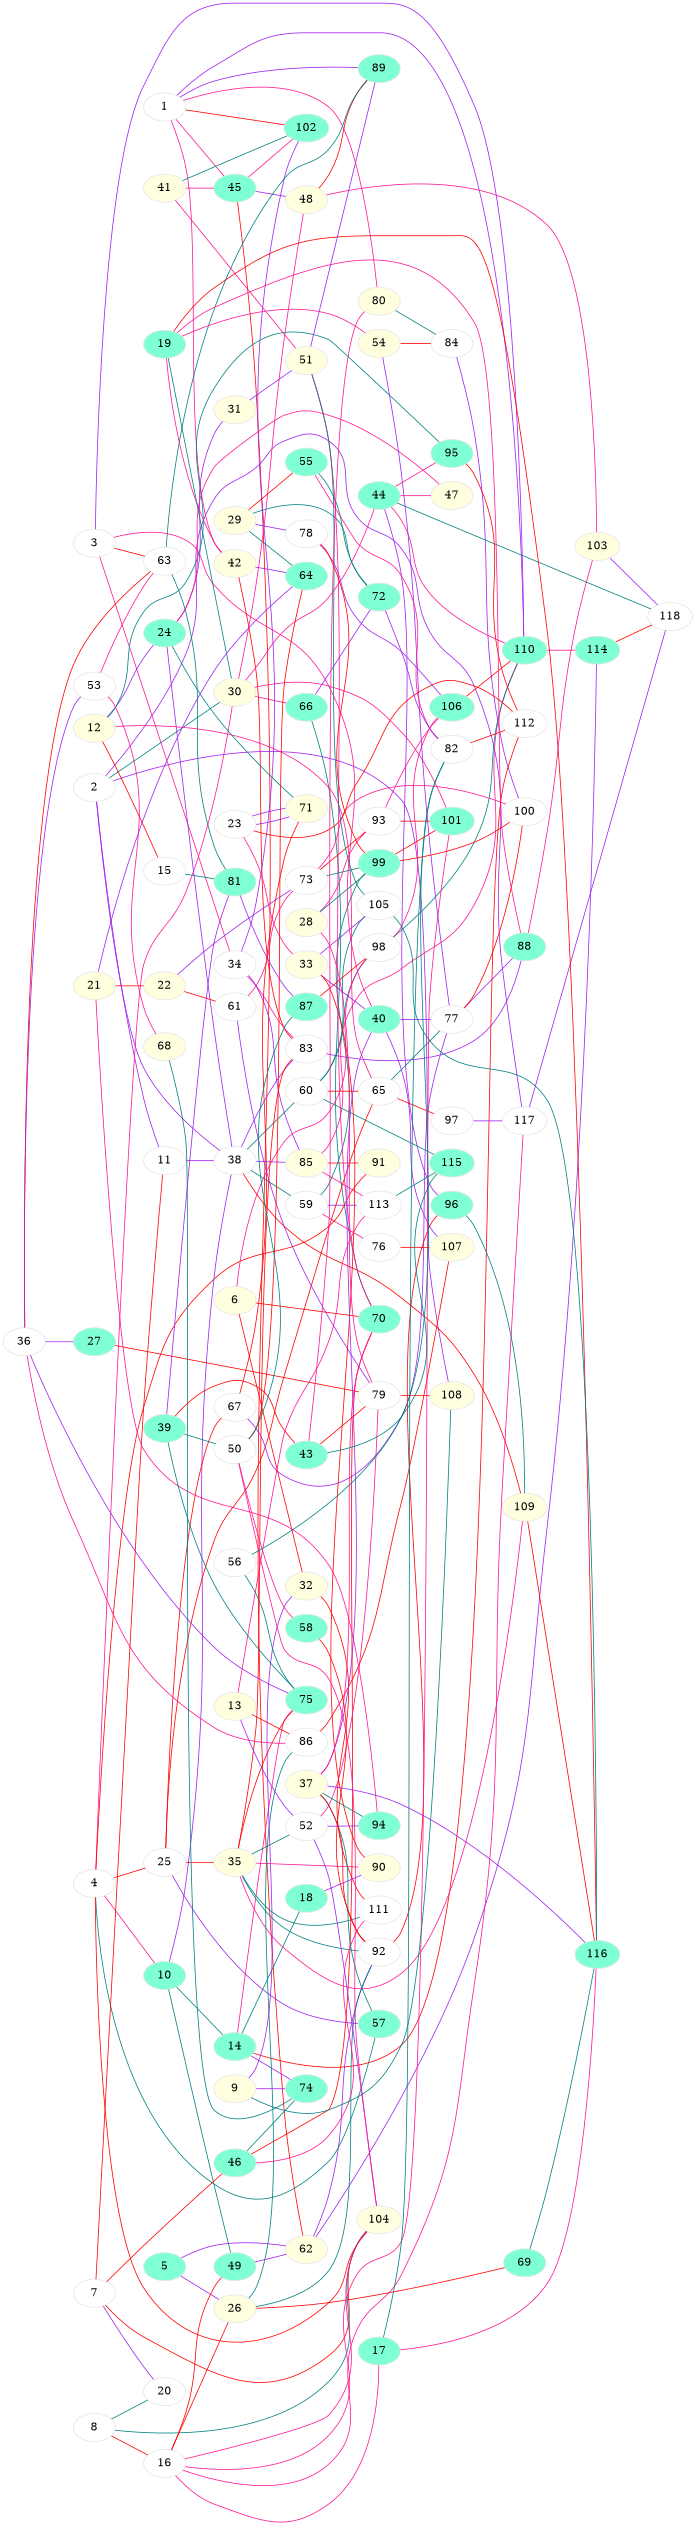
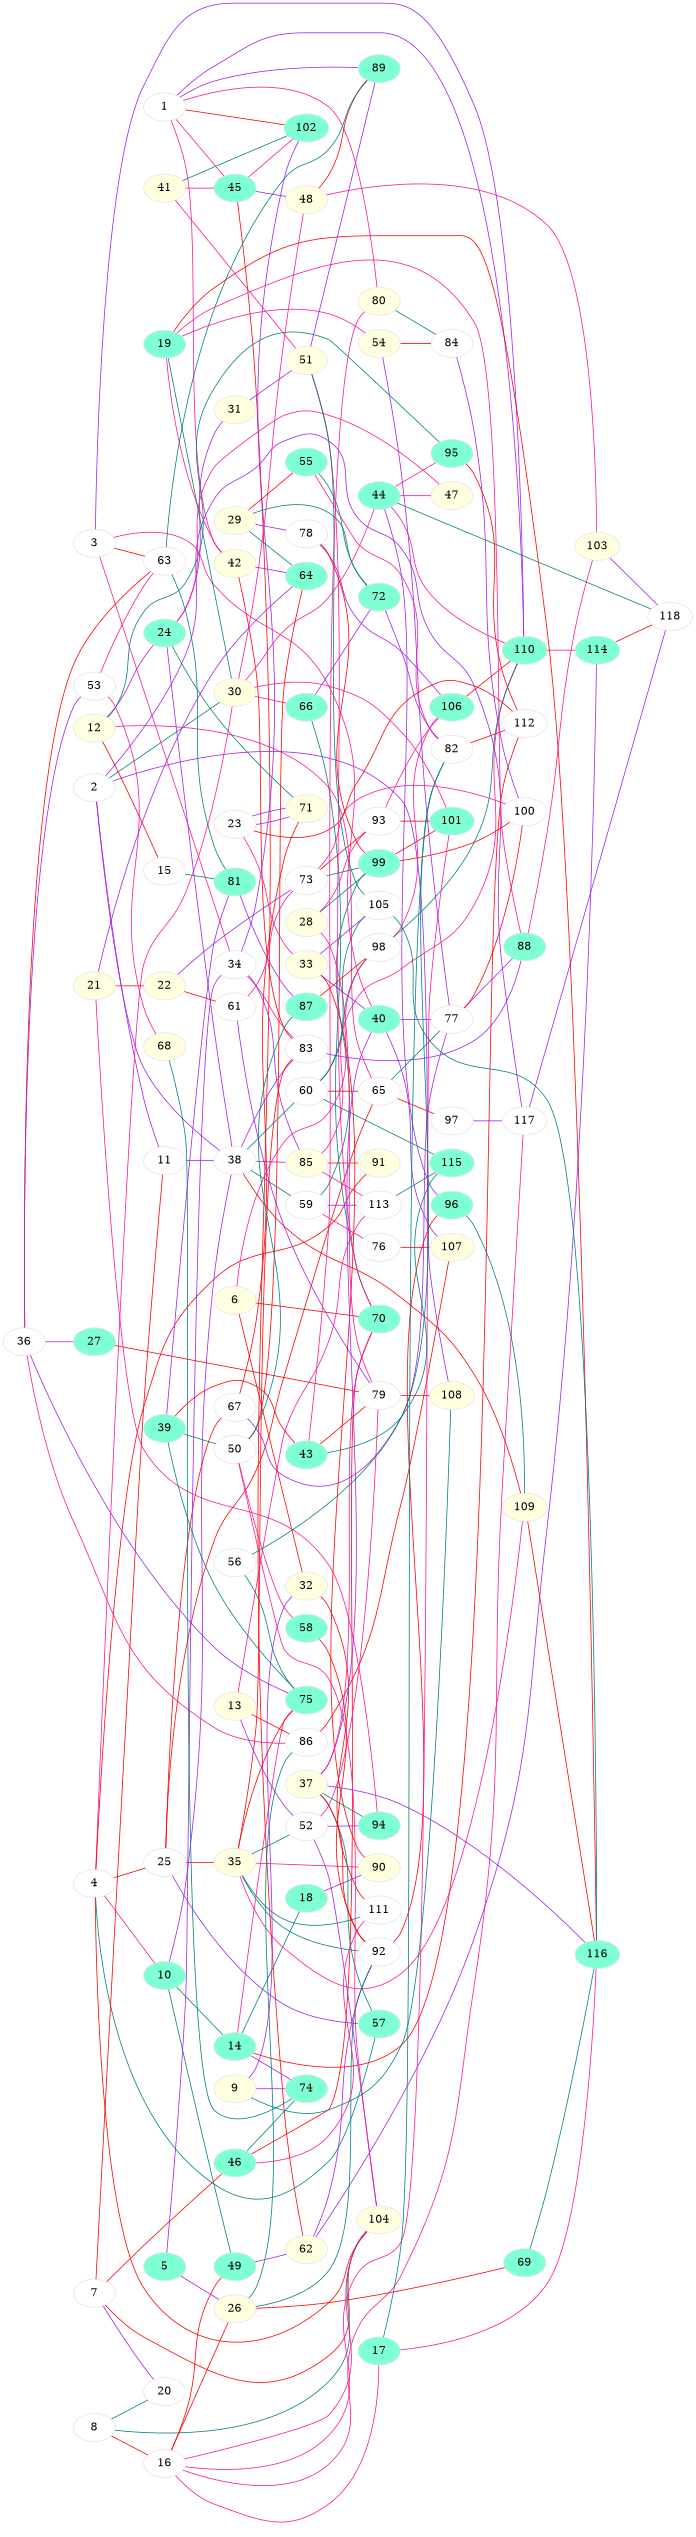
(235, 2243) -> (193, 1485)
